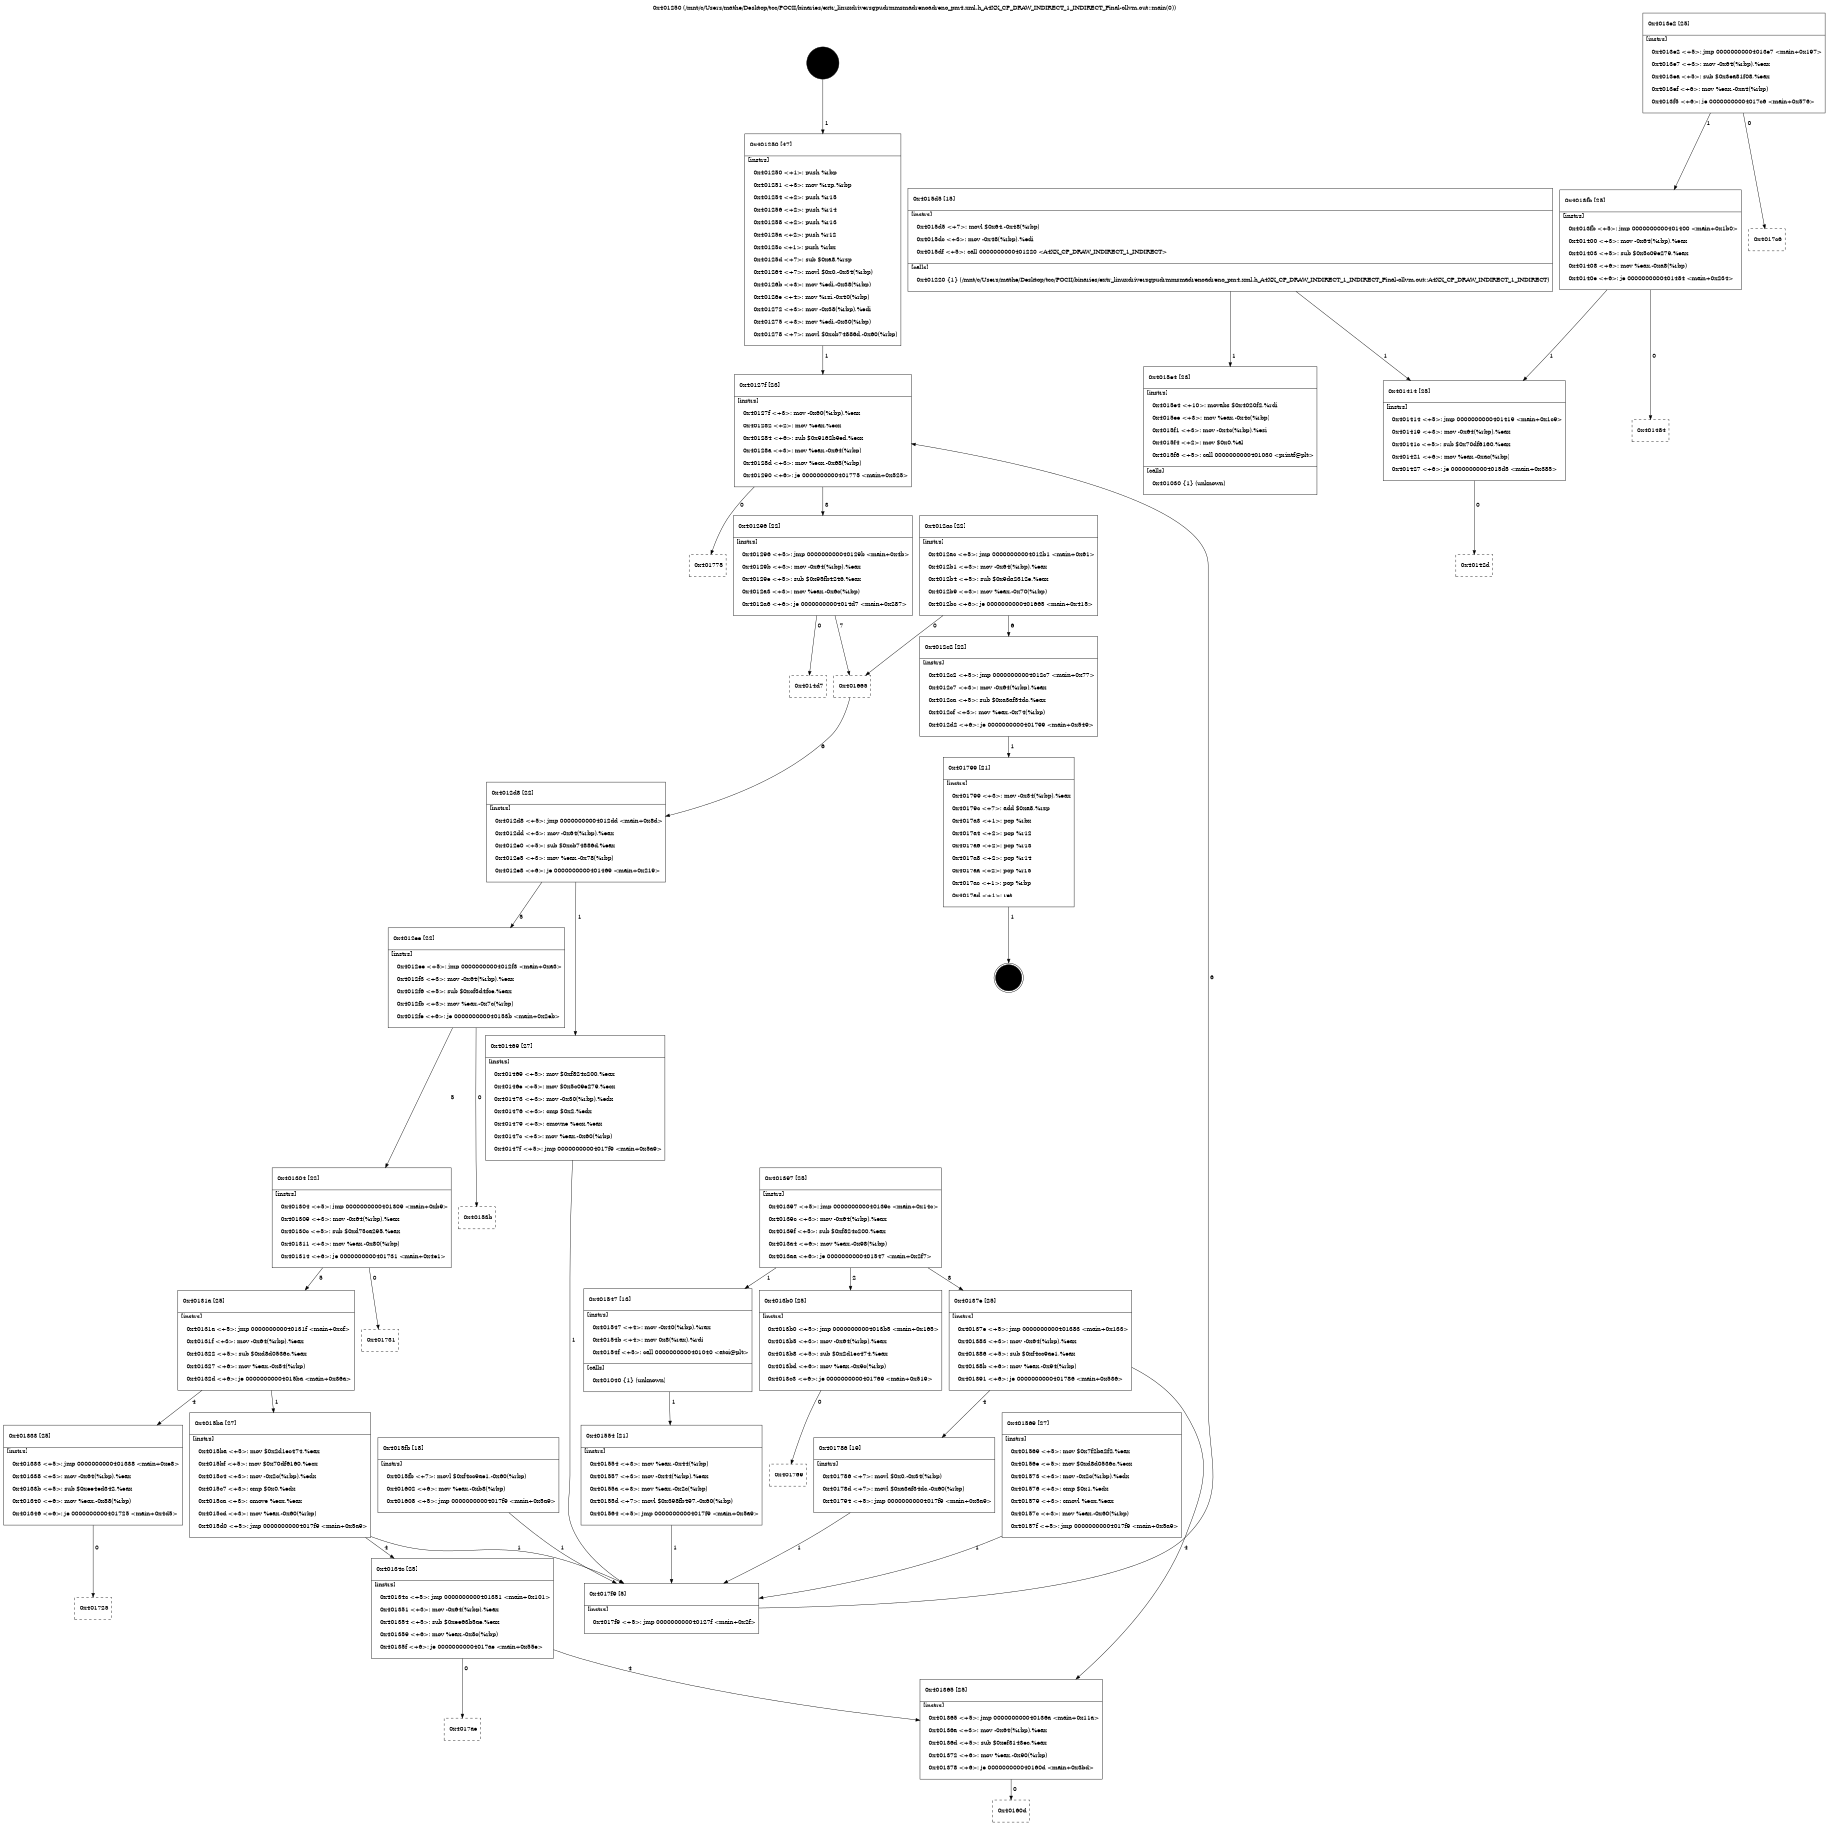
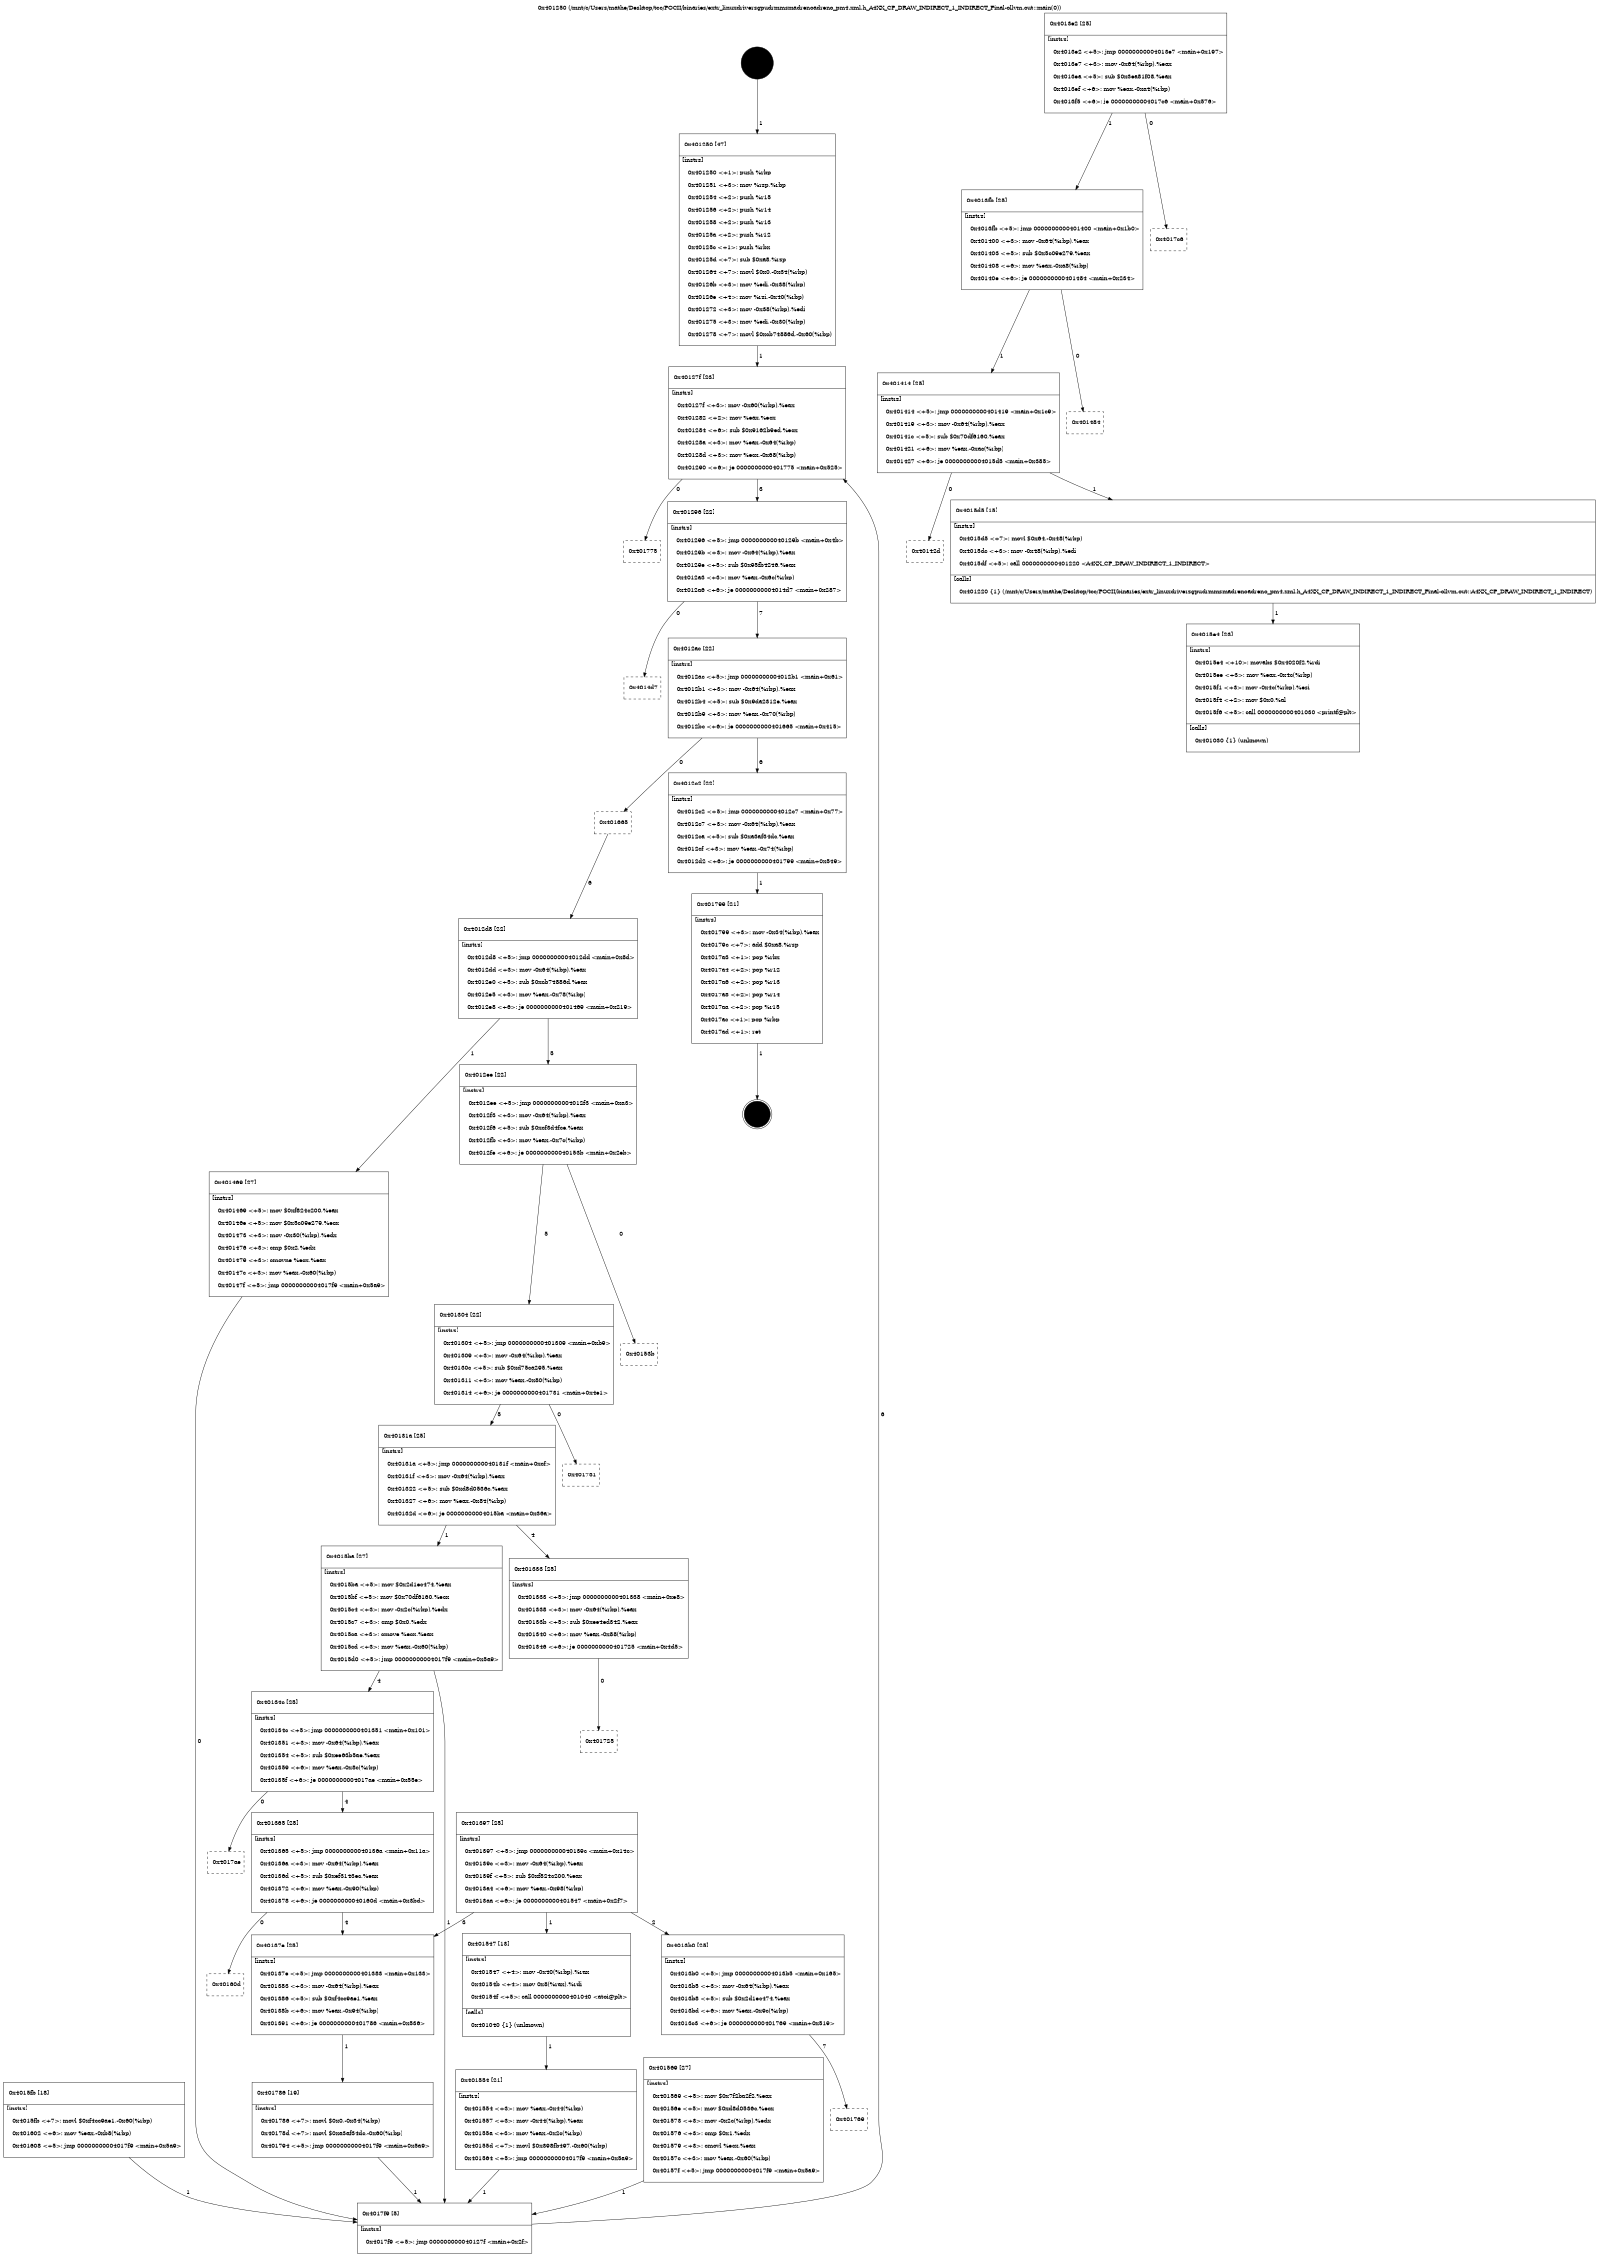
(1352, 335) -> (1079, 486)
(842, 643) -> (757, 618)
(573, 1340) -> (198, 1742)
(819, 1402) -> (823, 2047)
(983, 1402) -> (345, 2047)
(1190, 1525) -> (343, 1922)
